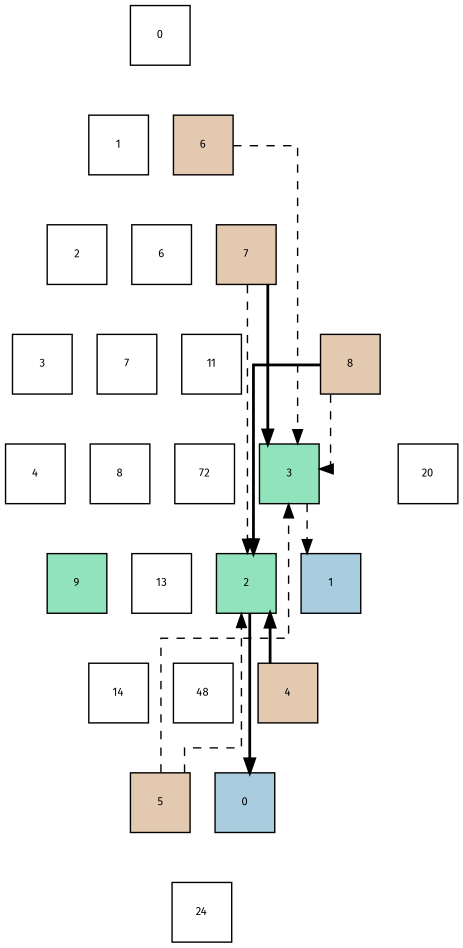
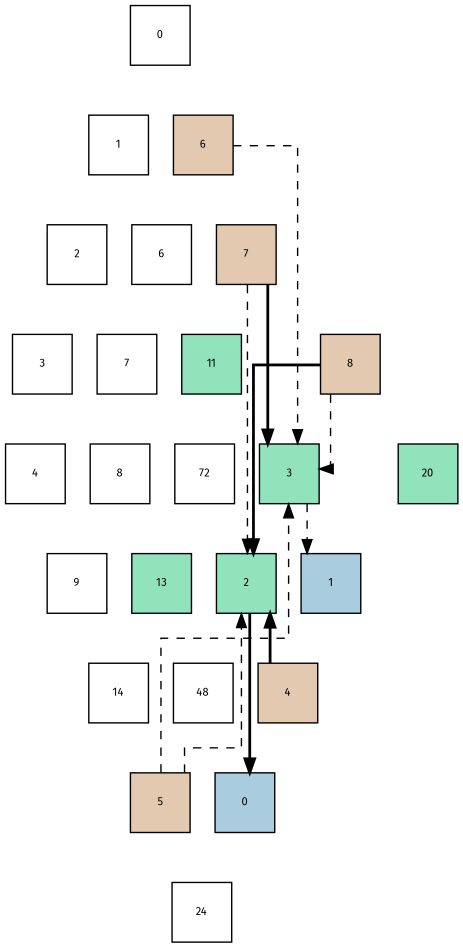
(212, 364) -> (212, 364)
(428, 474) -> (428, 474)
(77, 583) -> (77, 583)
(162, 583) -> (162, 583)
